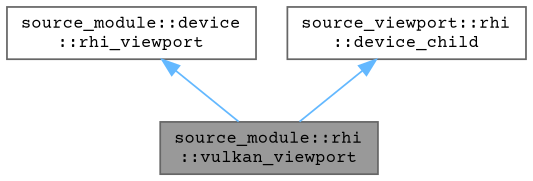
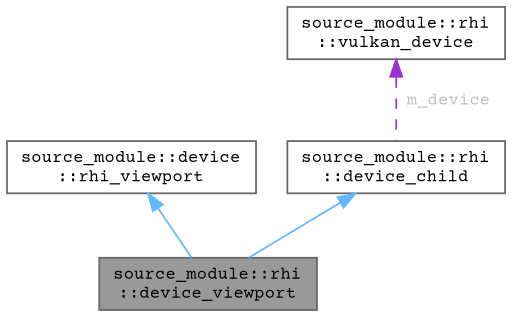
none -> (396, 33)
(407, 33) -> (396, 167)
(269, 148) -> (208, 284)
